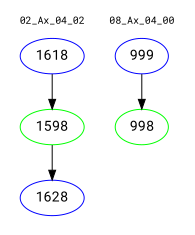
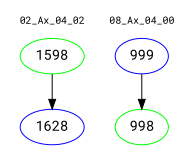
(52, 56) -> none
